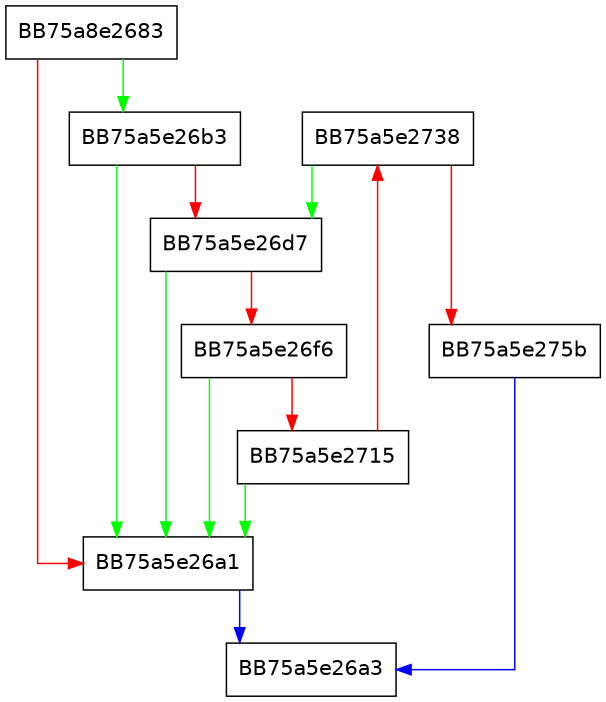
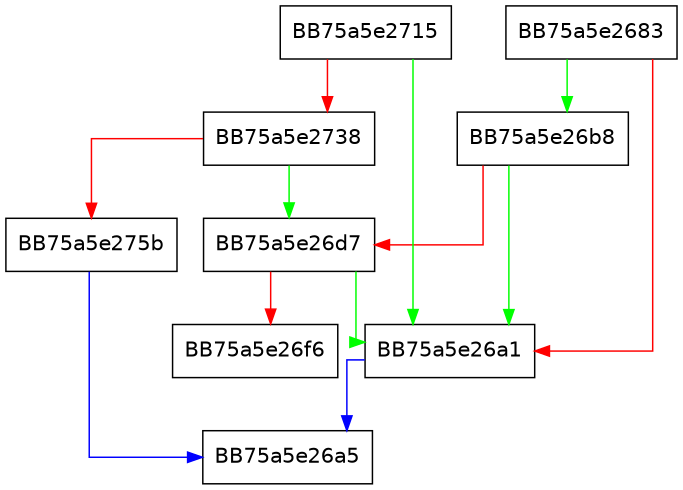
(91, 32) -> (591, 32)
(155, 139) -> (543, 139)
(292, 397) -> none
(209, 450) -> none
(311, 670) -> (288, 457)
